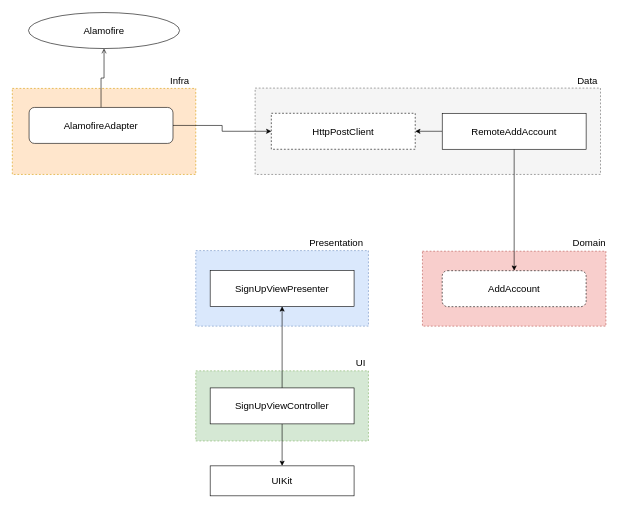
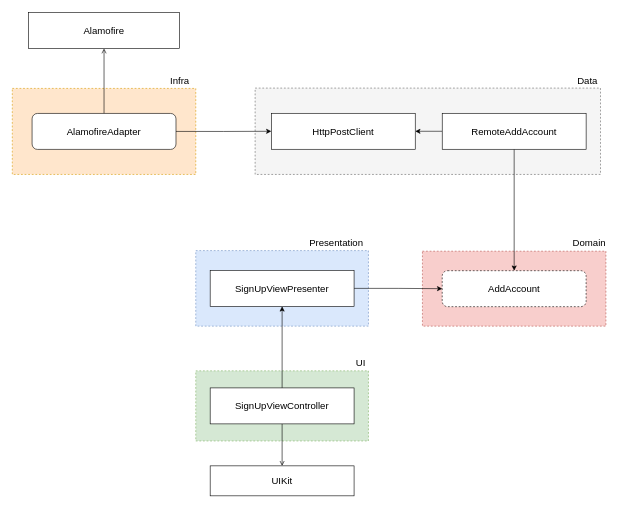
(104, 30) -> (104, 30)
(101, 125) -> (104, 131)
(344, 131) -> (344, 131)
none -> (396, 288)
(282, 460) -> (282, 462)
